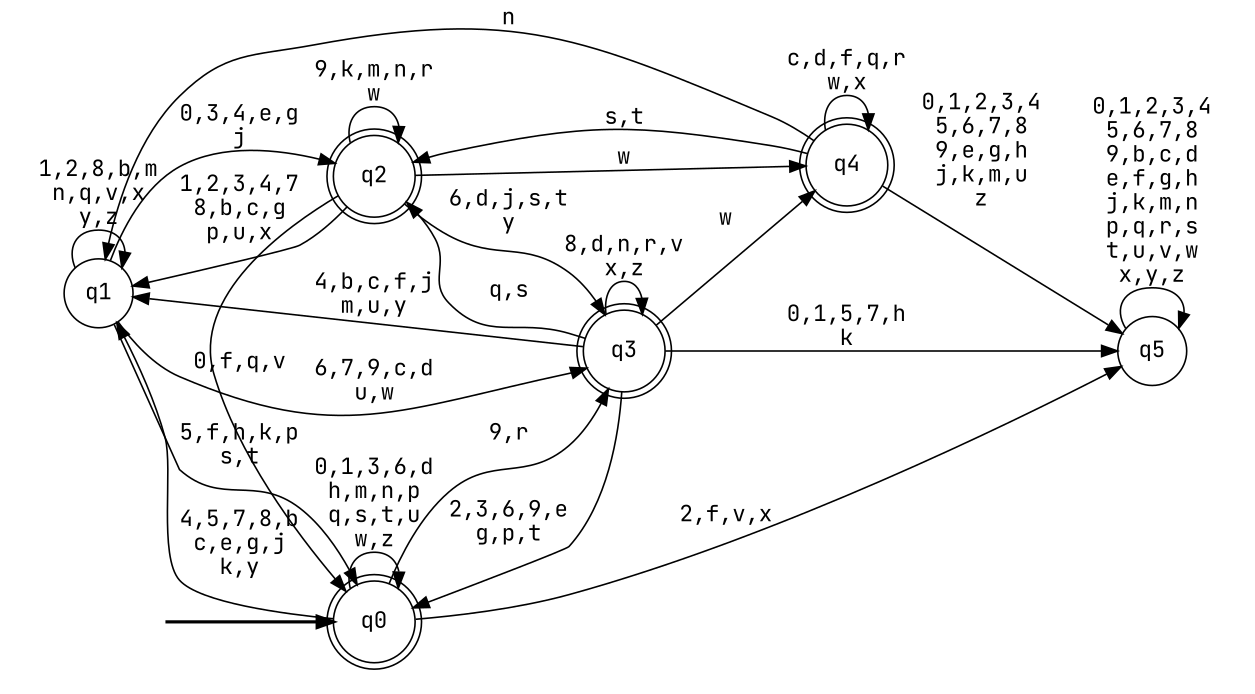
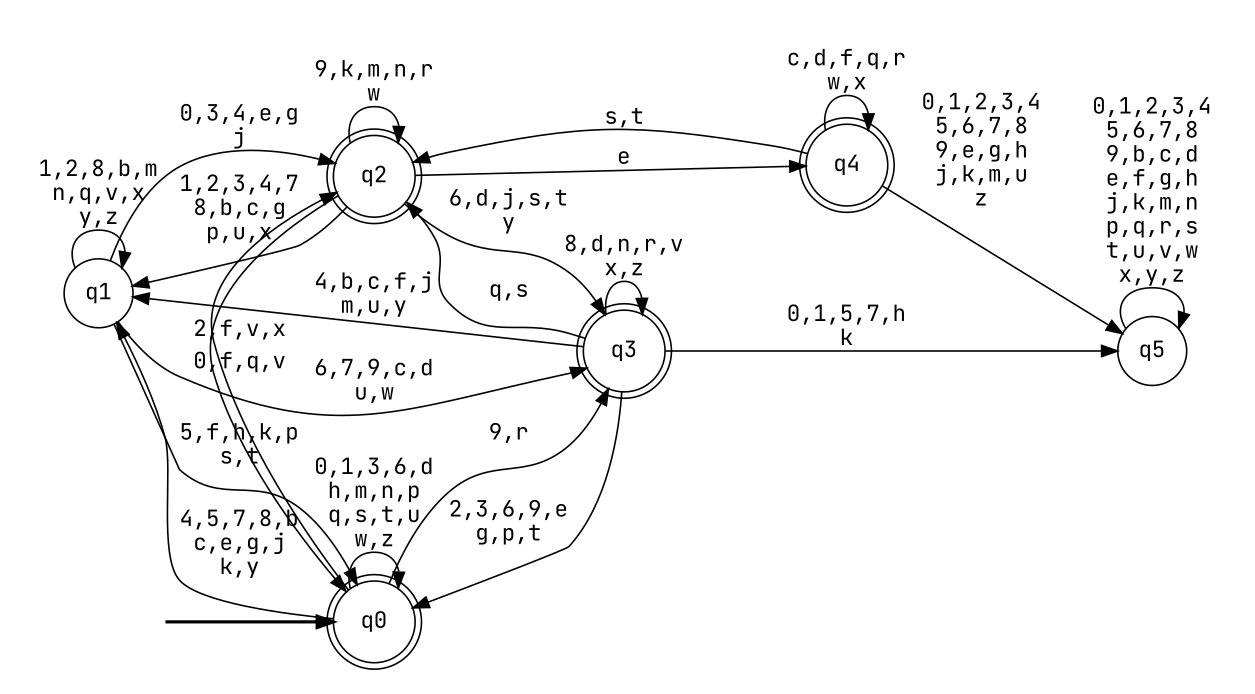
(418, 31) -> none
(624, 158) -> (624, 158)
(729, 263) -> none
(771, 526) -> (224, 374)
